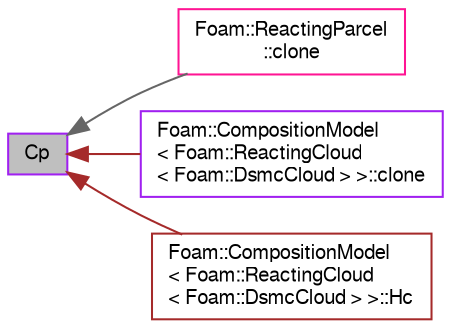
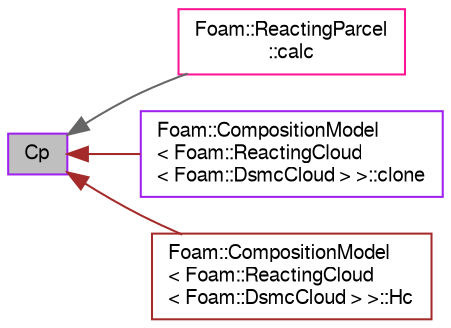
(292, 42) -> (292, 42)
